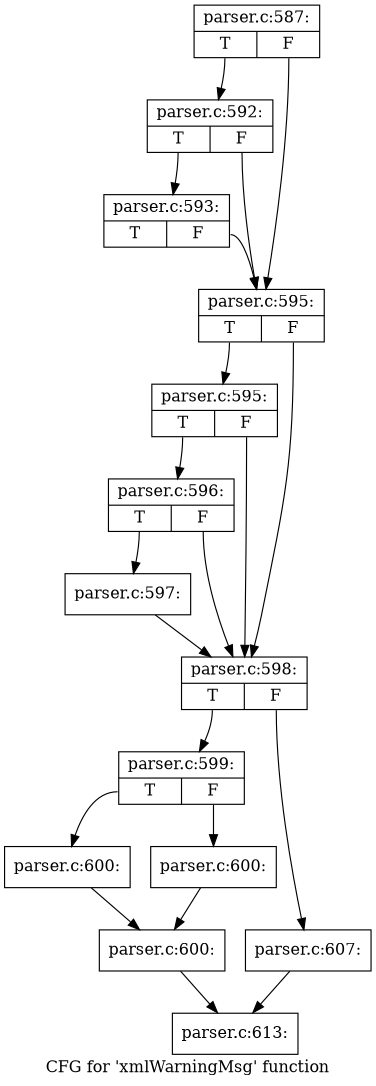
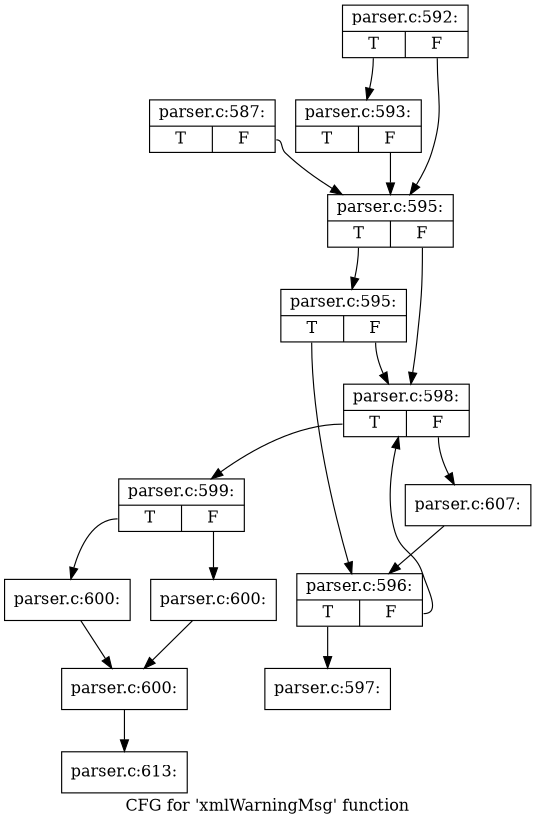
(224, 73) -> none
(178, 632) -> none
(275, 988) -> (421, 546)
